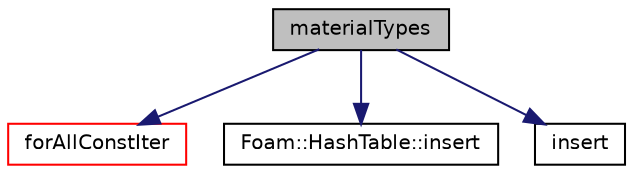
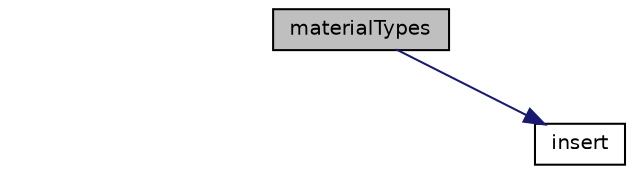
(97, 144) -> none
(361, 144) -> none
